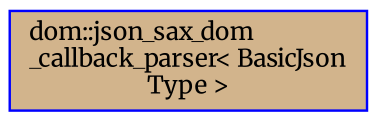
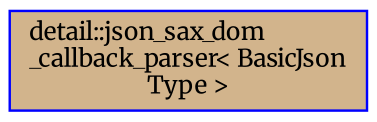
(188, 61) -> (188, 61)
